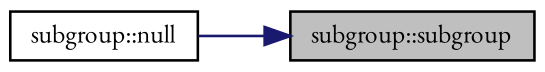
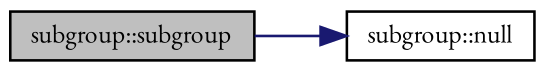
(231, 36) -> (288, 36)
